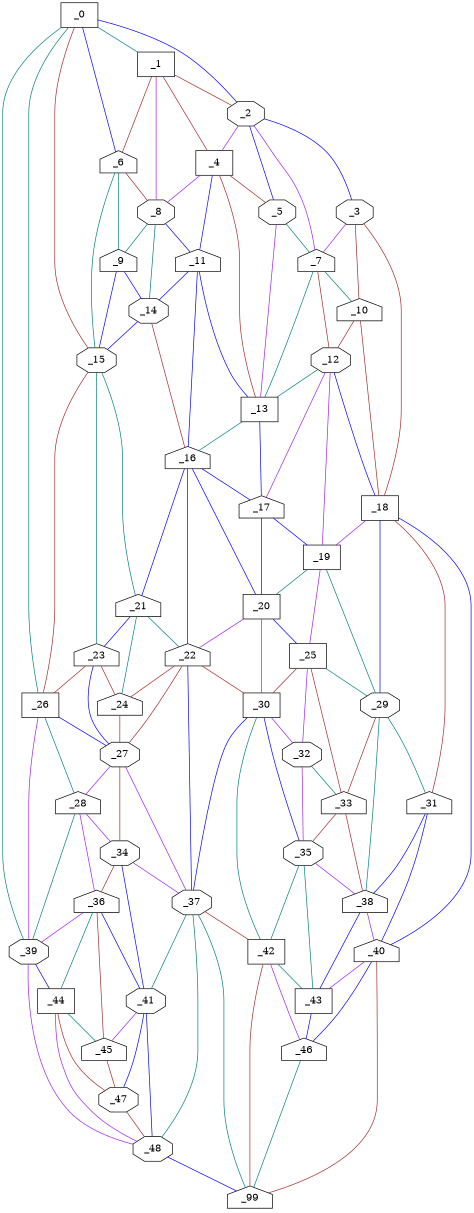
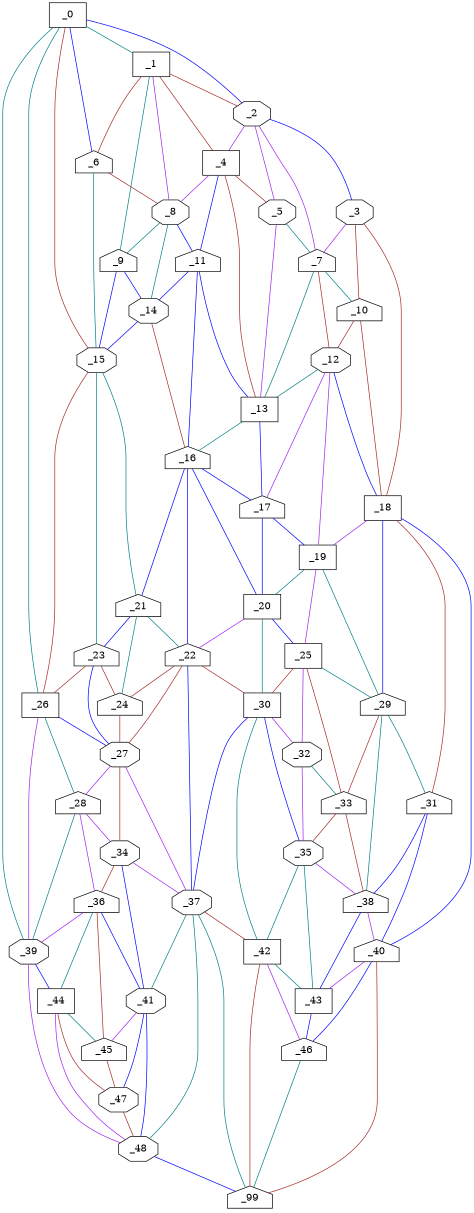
(262, 163) -> (265, 163)
(118, 211) -> (135, 163)
(380, 705) -> (383, 705)
